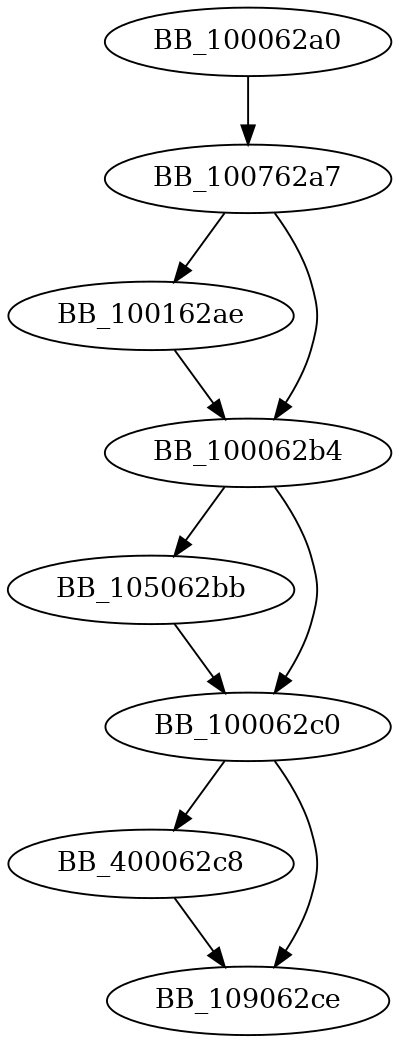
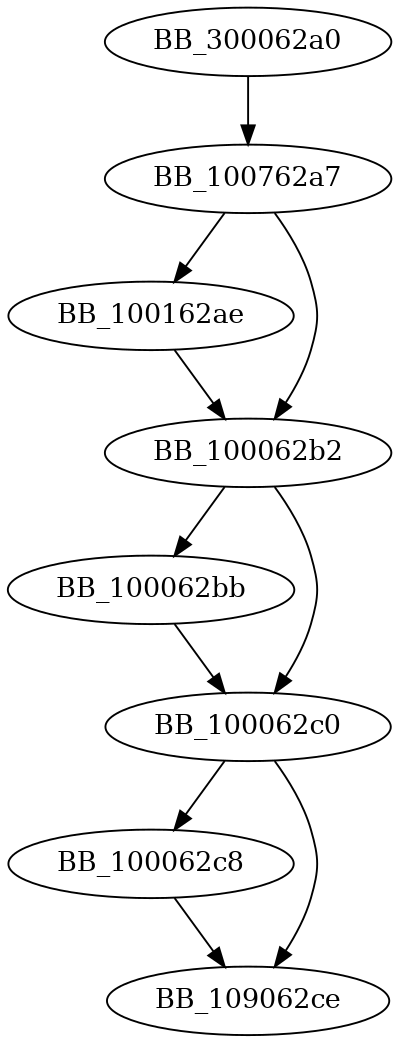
(248, 42) -> (248, 42)
(248, 453) -> (248, 453)
(151, 590) -> (151, 590)
(151, 864) -> (151, 864)
